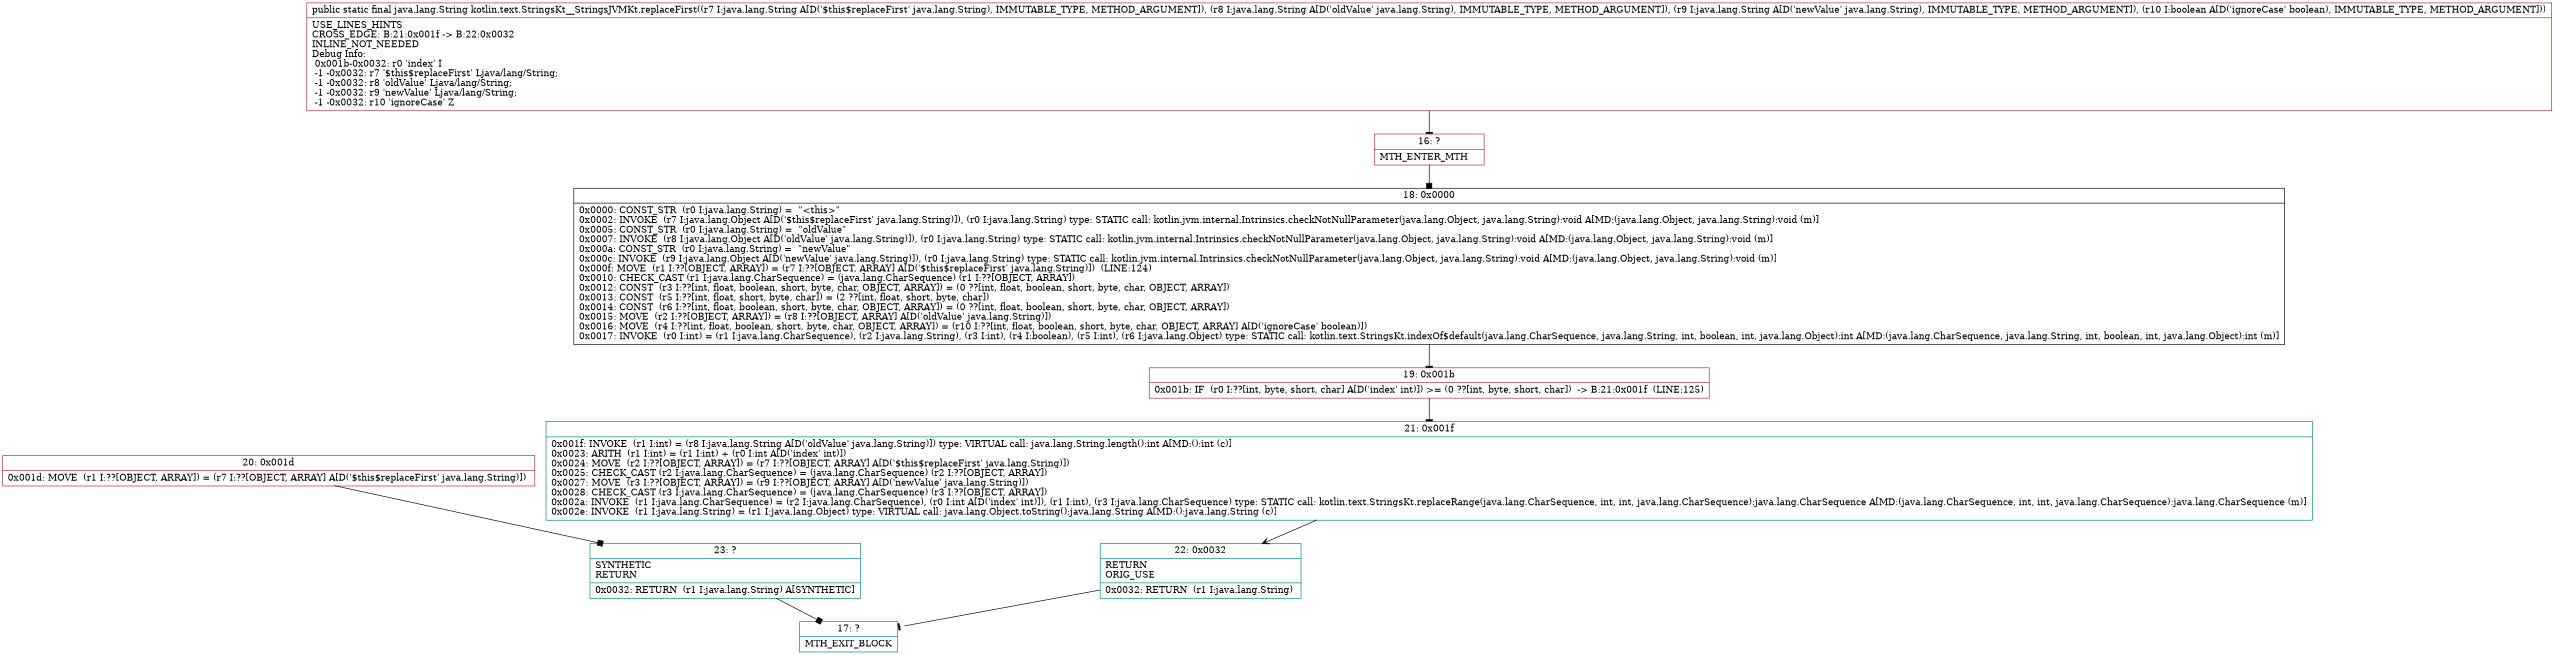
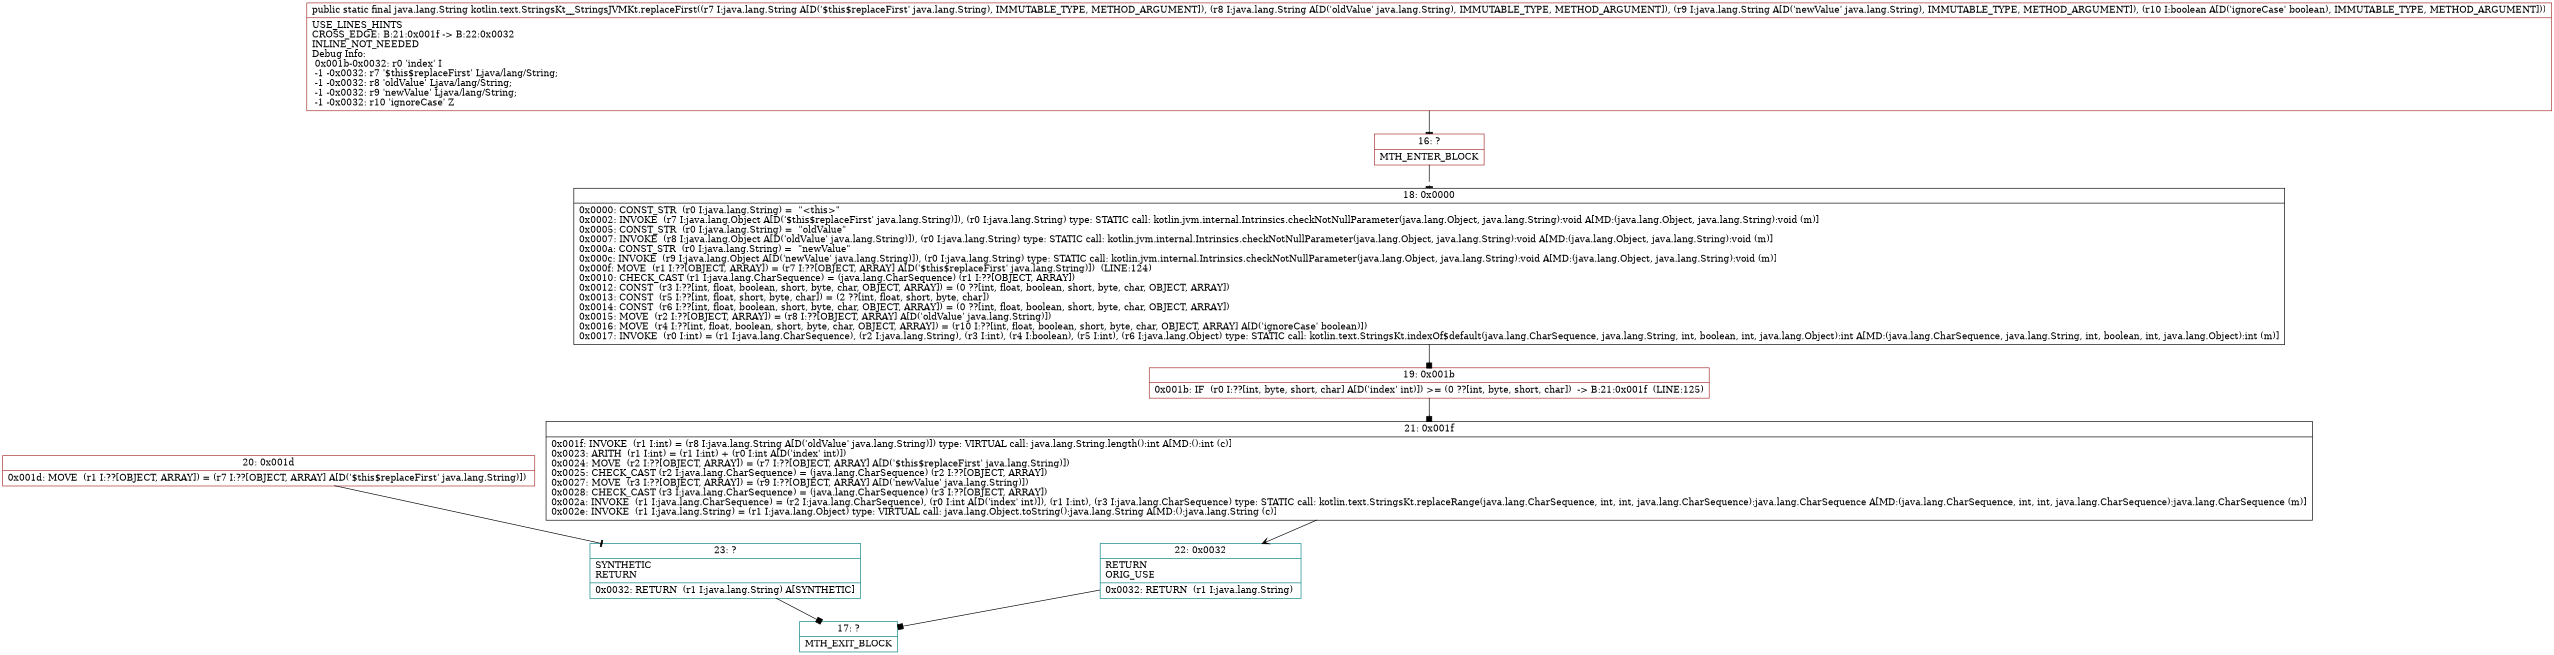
(1424, 157) -> (1429, 157)
(1429, 173) -> (1429, 173)
(1429, 355) -> (1429, 355)
(1429, 408) -> (1429, 408)
(1429, 471) -> (1429, 471)
(467, 514) -> (467, 514)
(1002, 608) -> (1002, 608)
